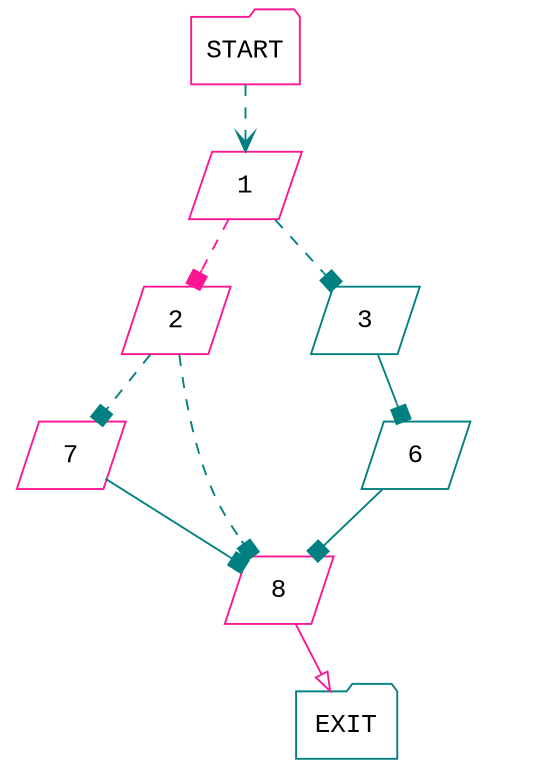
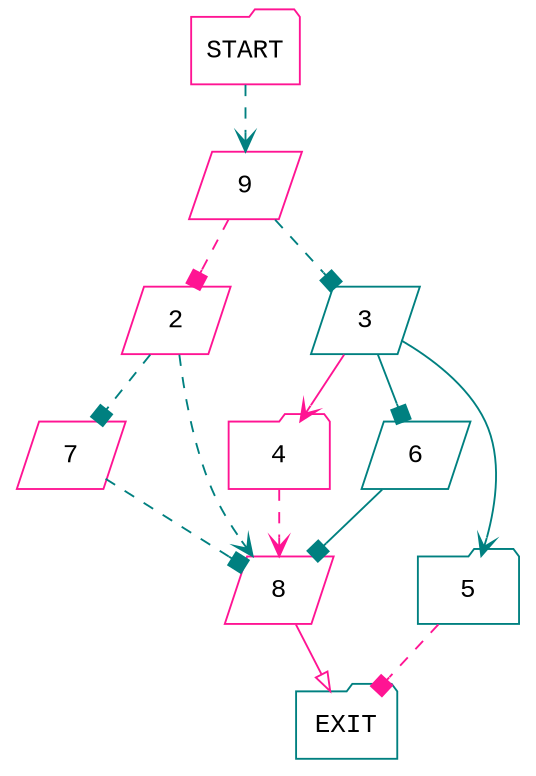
(245, 185) -> (245, 185)
(199, 452) -> (199, 452)
none -> (279, 455)
(167, 518) -> (167, 518)
none -> (468, 590)
